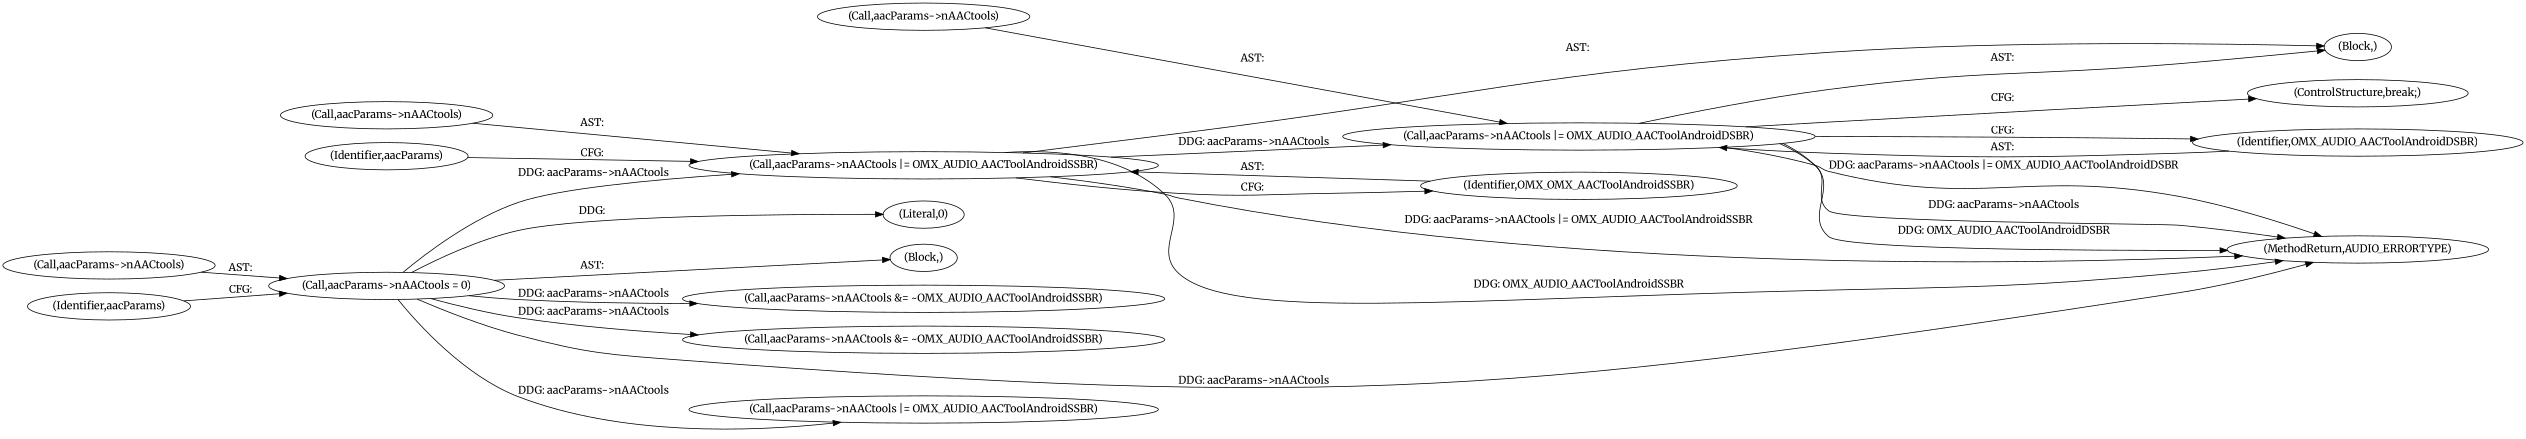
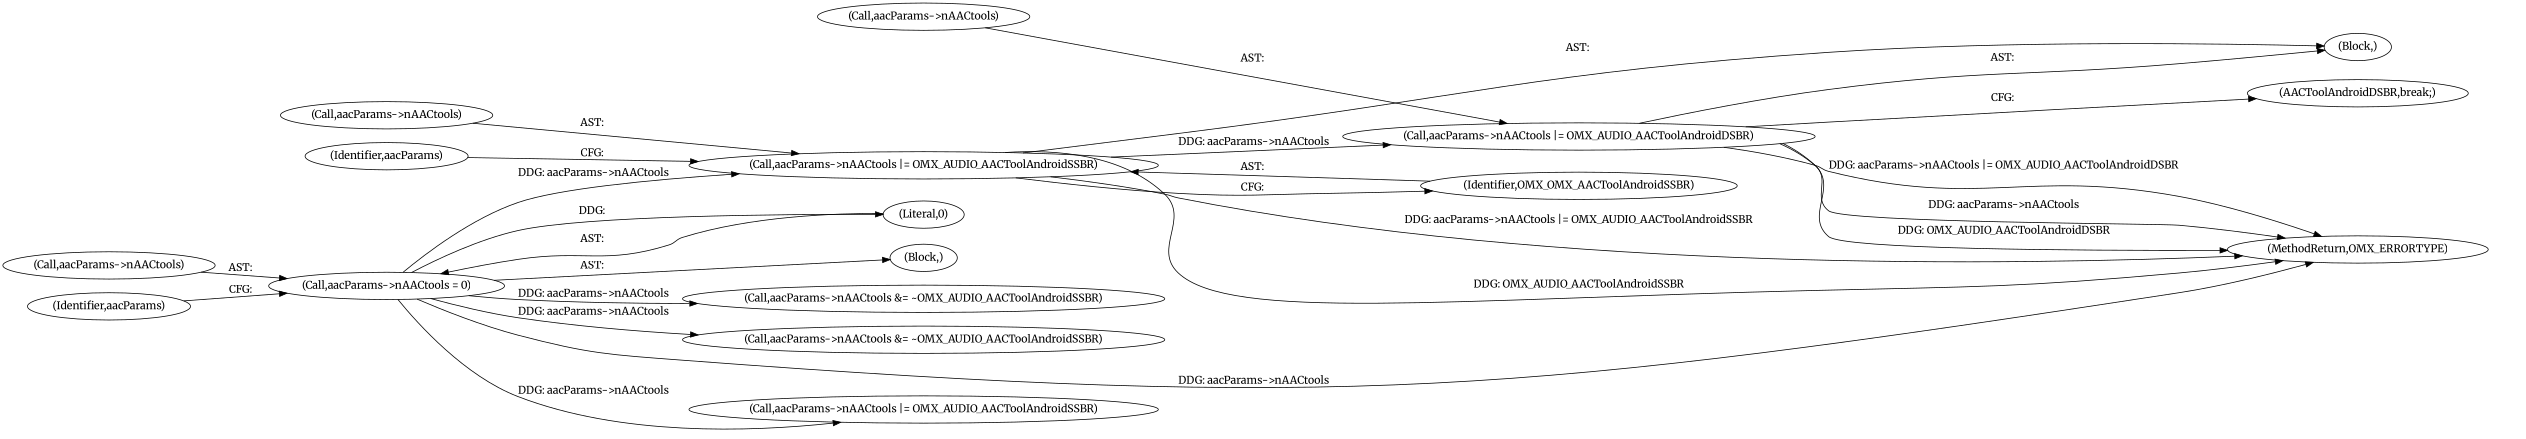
(2358, 93) -> (2358, 93)
(2358, 143) -> none
none -> (667, 246)
(2358, 249) -> (2358, 249)
